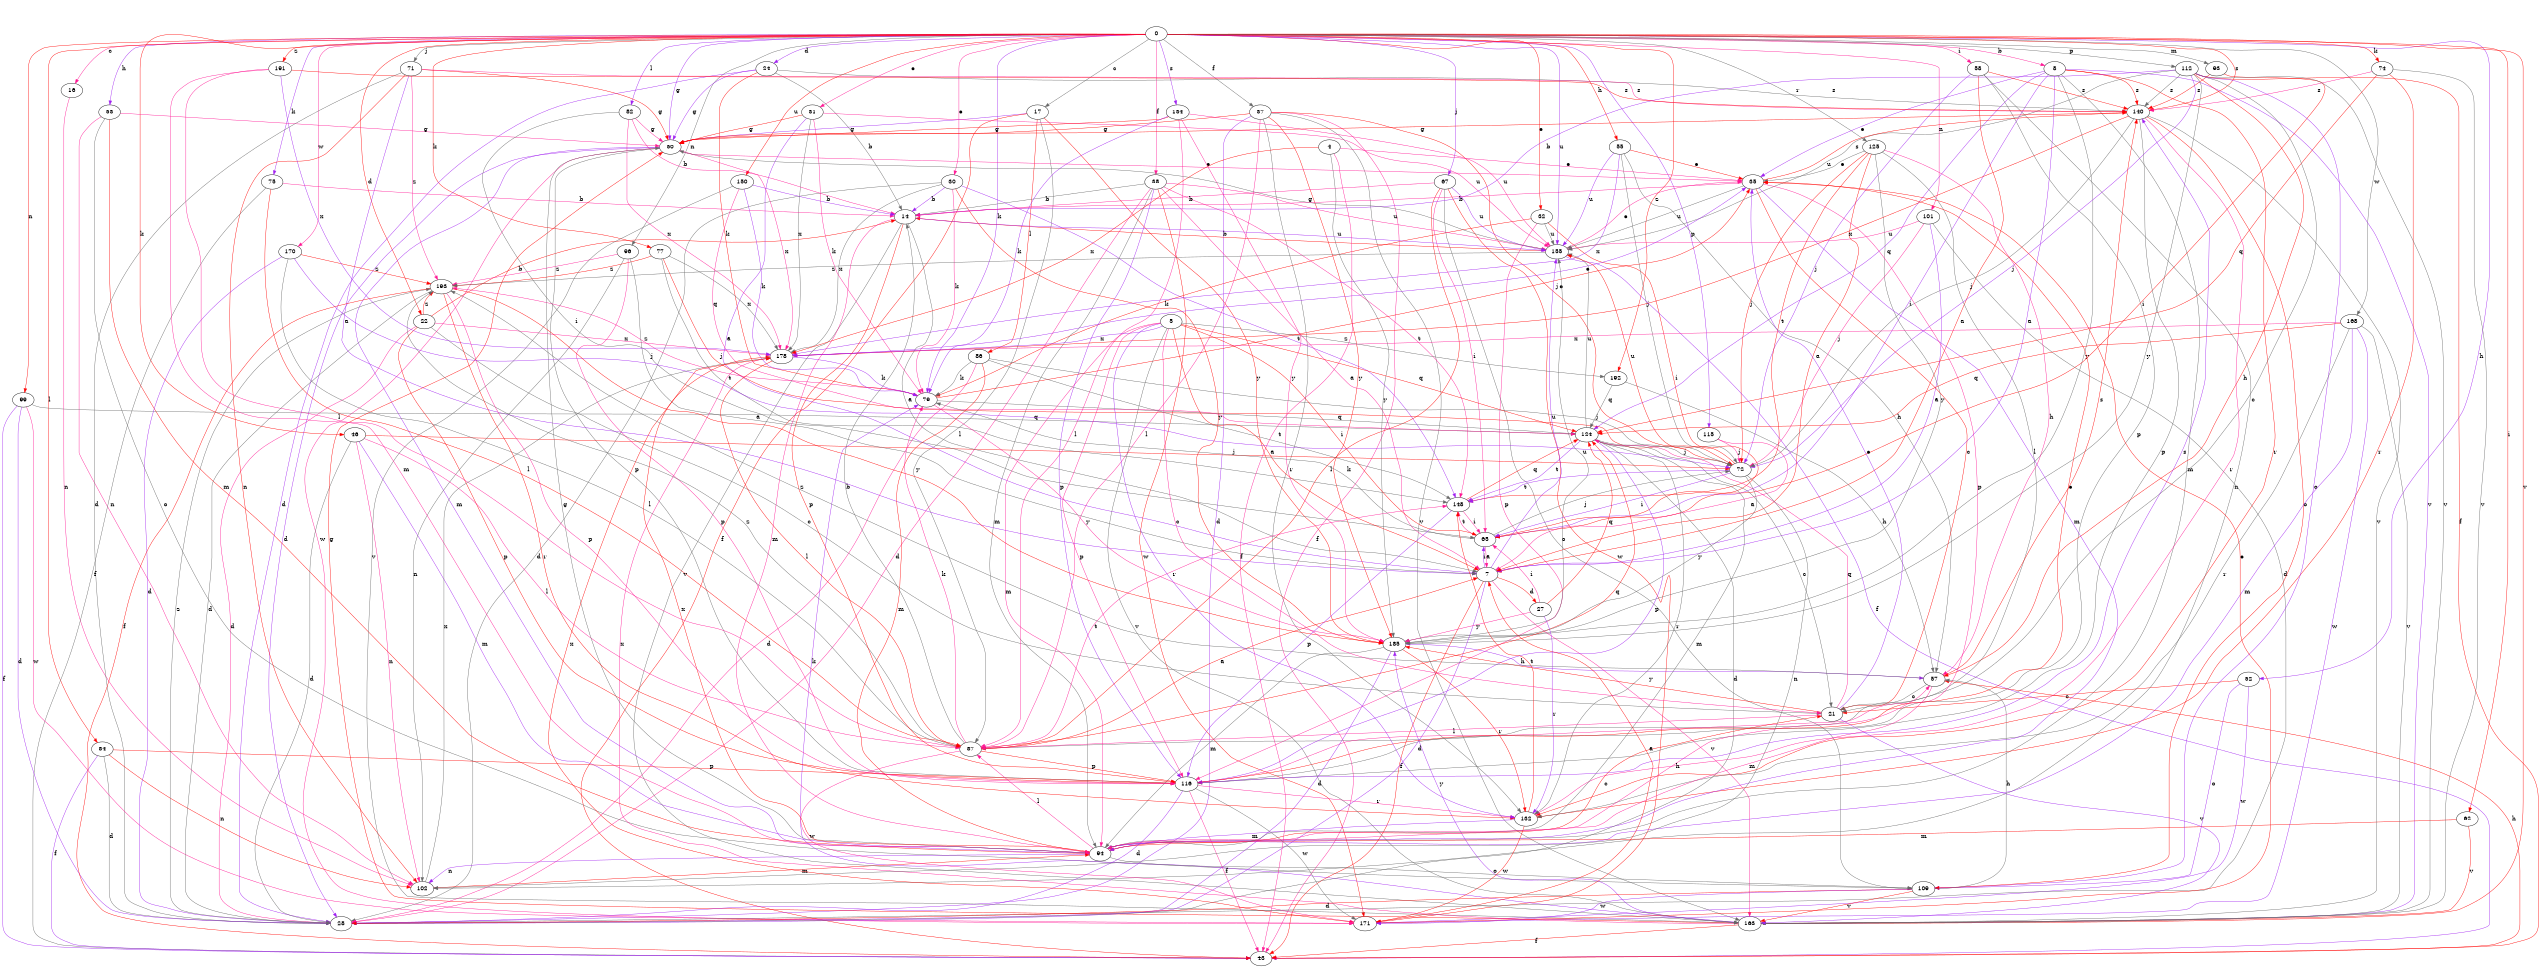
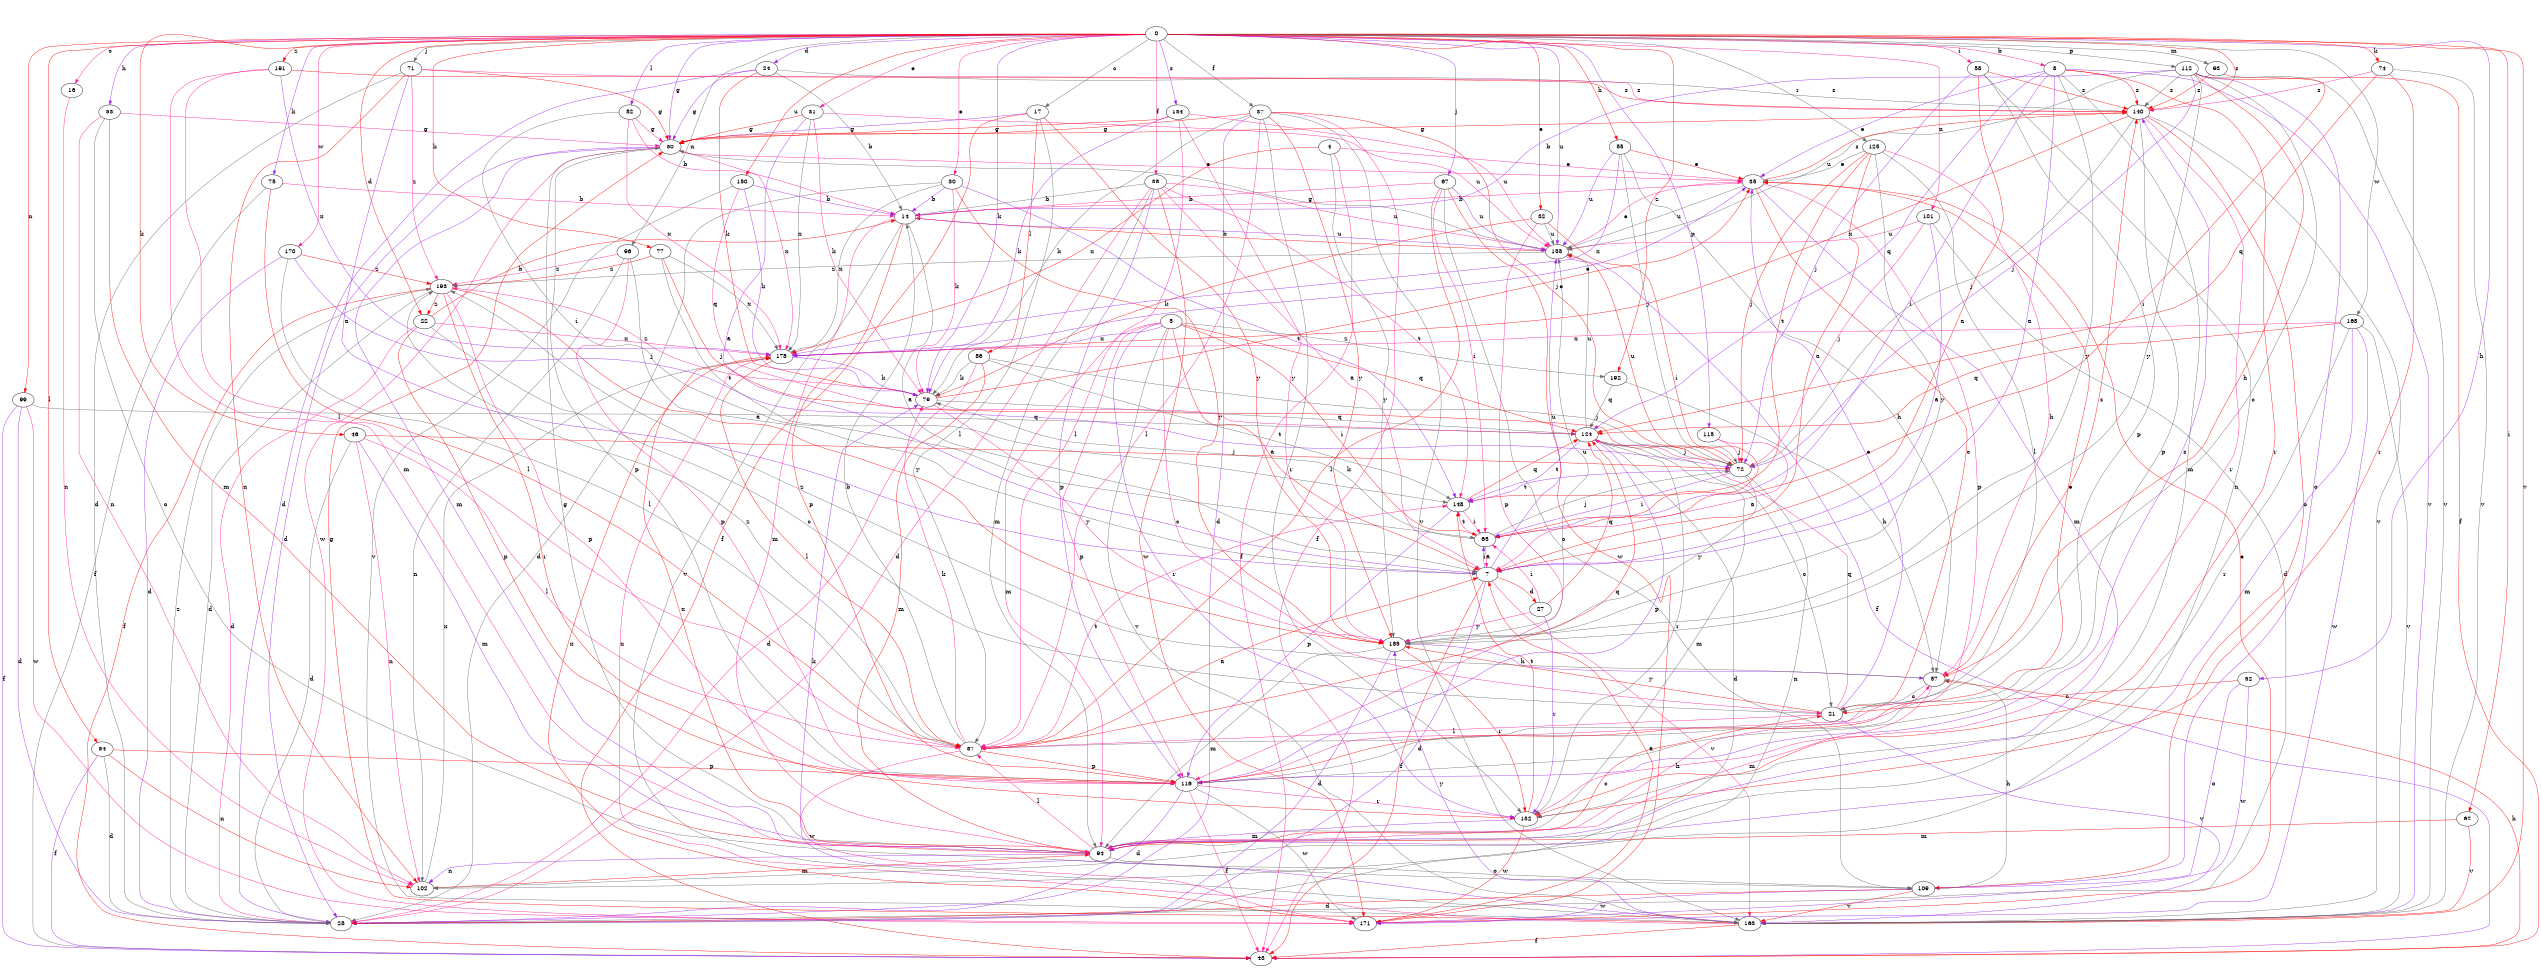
none -> (1077, 221)
(424, 304) -> (434, 302)
